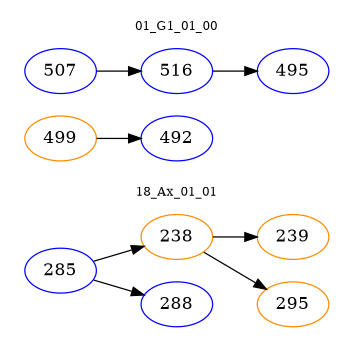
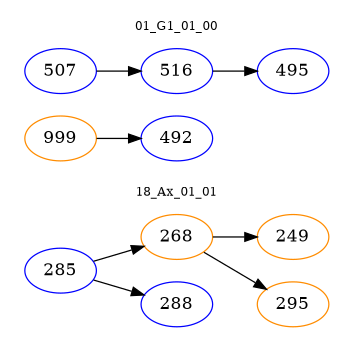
(61, 138) -> (61, 138)
(177, 237) -> (177, 237)
(293, 237) -> (293, 237)
